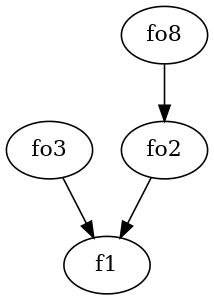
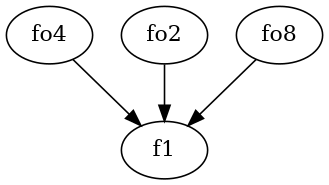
(165, 85) -> (228, 87)
(50, 150) -> (50, 35)
